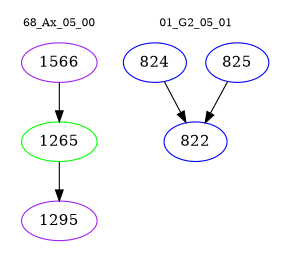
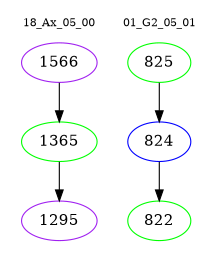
(59, 24) -> (59, 24)
(237, 63) -> (159, 63)
(219, 97) -> (159, 97)
(59, 142) -> (59, 142)
(196, 142) -> (159, 221)
